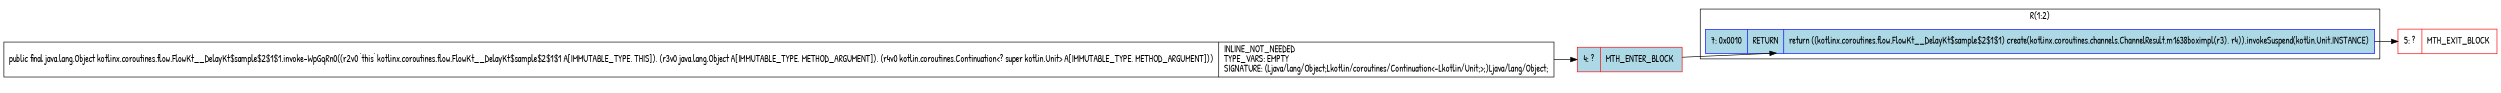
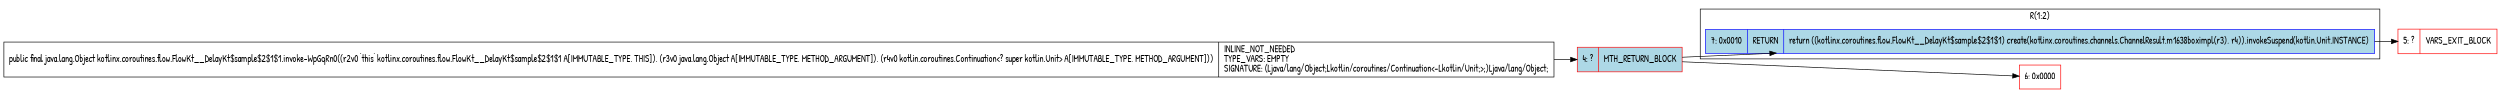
(2458, 41) -> (2458, 41)
(1640, 59) -> (1640, 59)
none -> (2040, 77)
